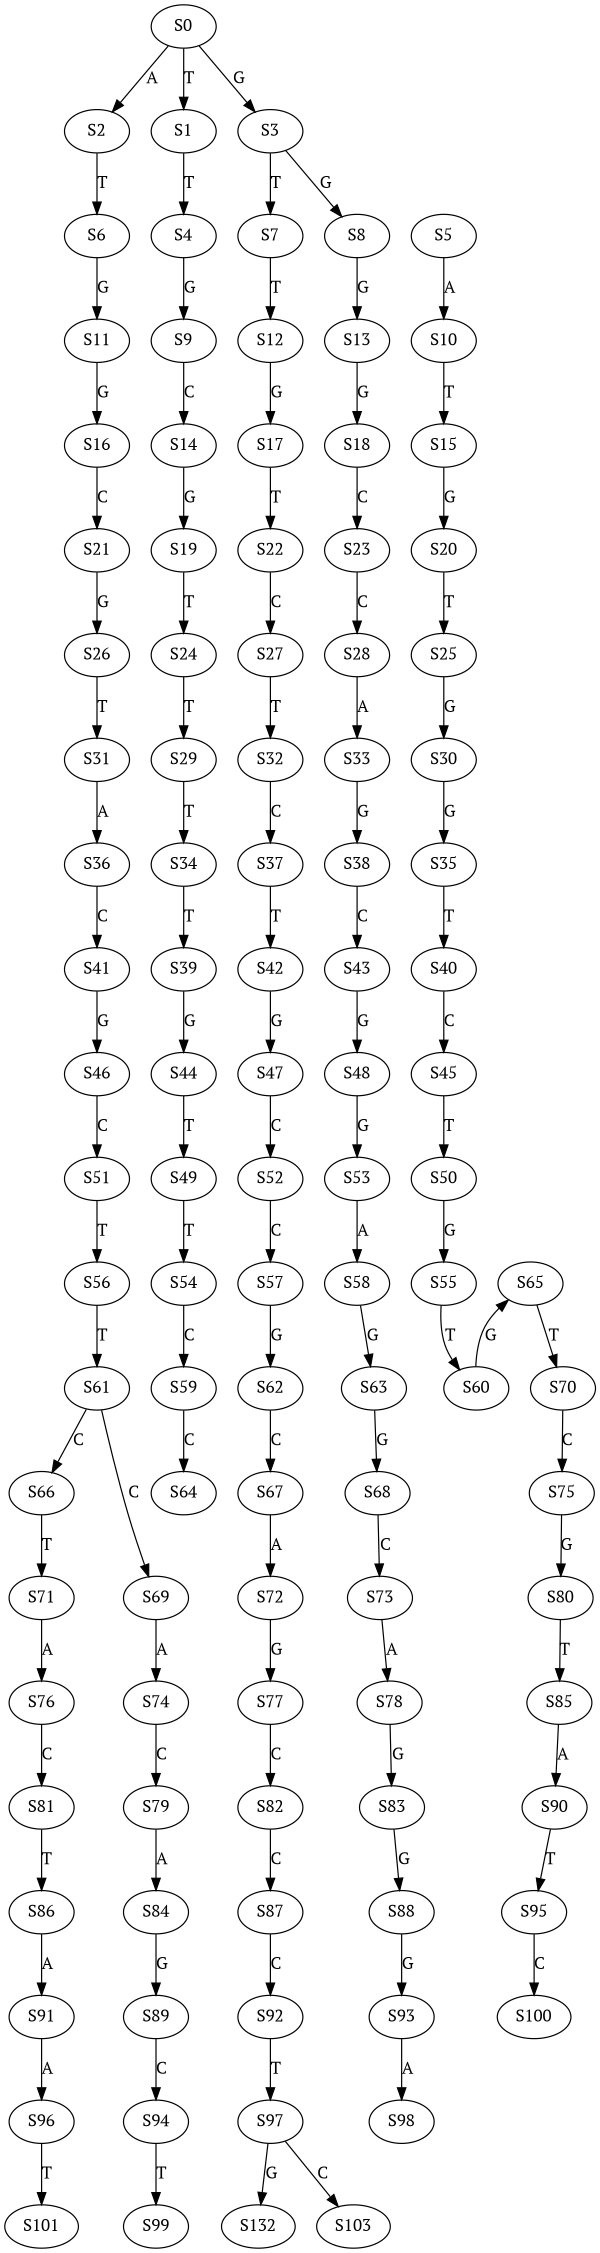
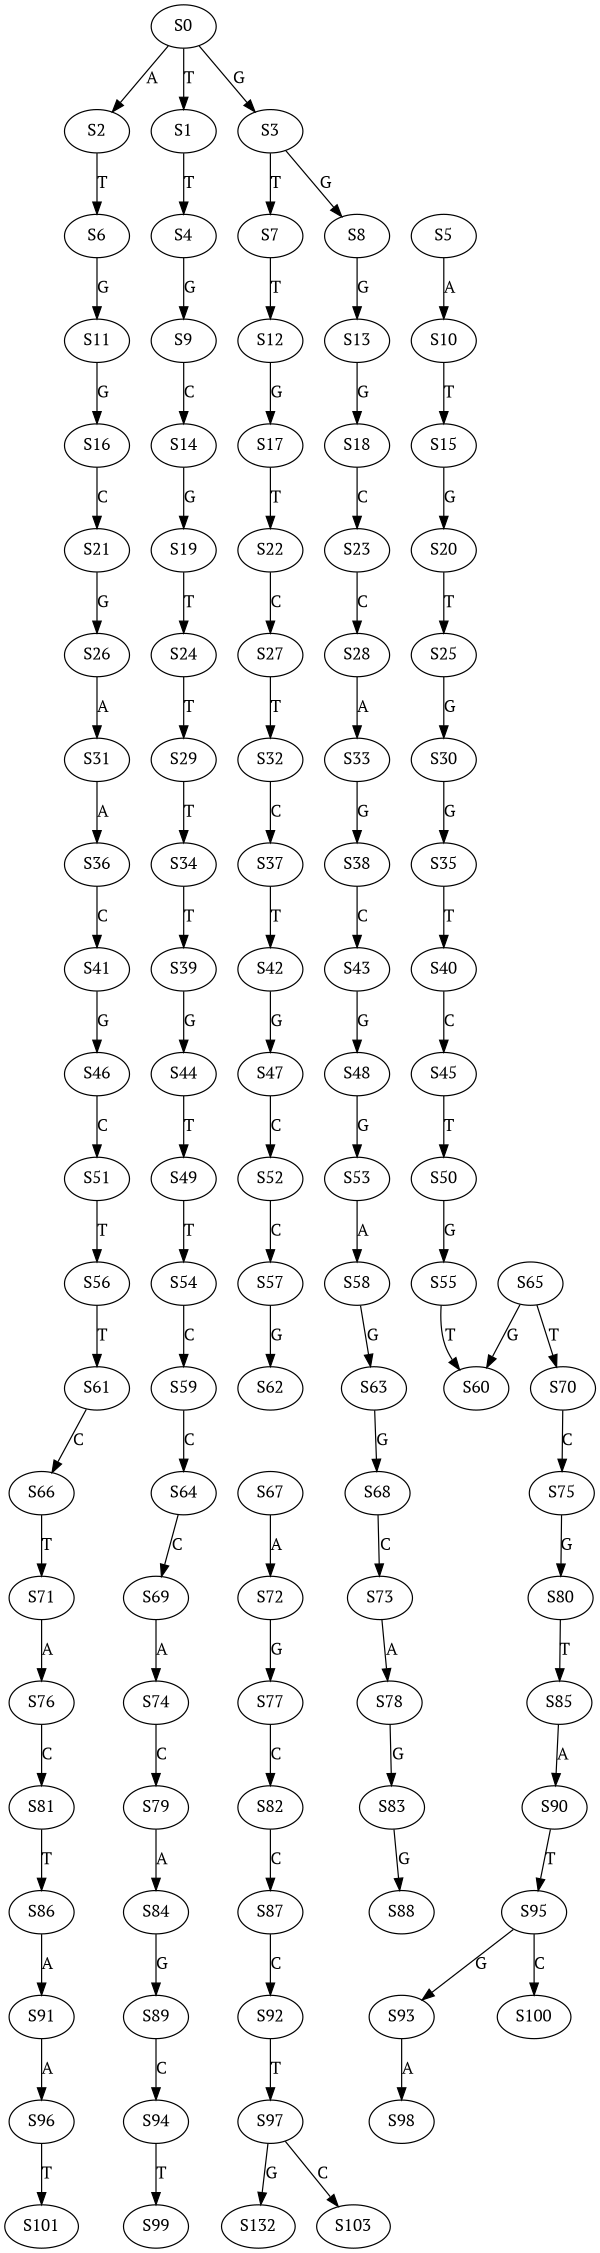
(103, 707) -> (103, 707)
(481, 1335) -> (506, 1331)
(270, 1435) -> none
(121, 1488) -> (171, 1540)
(402, 1959) -> (473, 1961)
